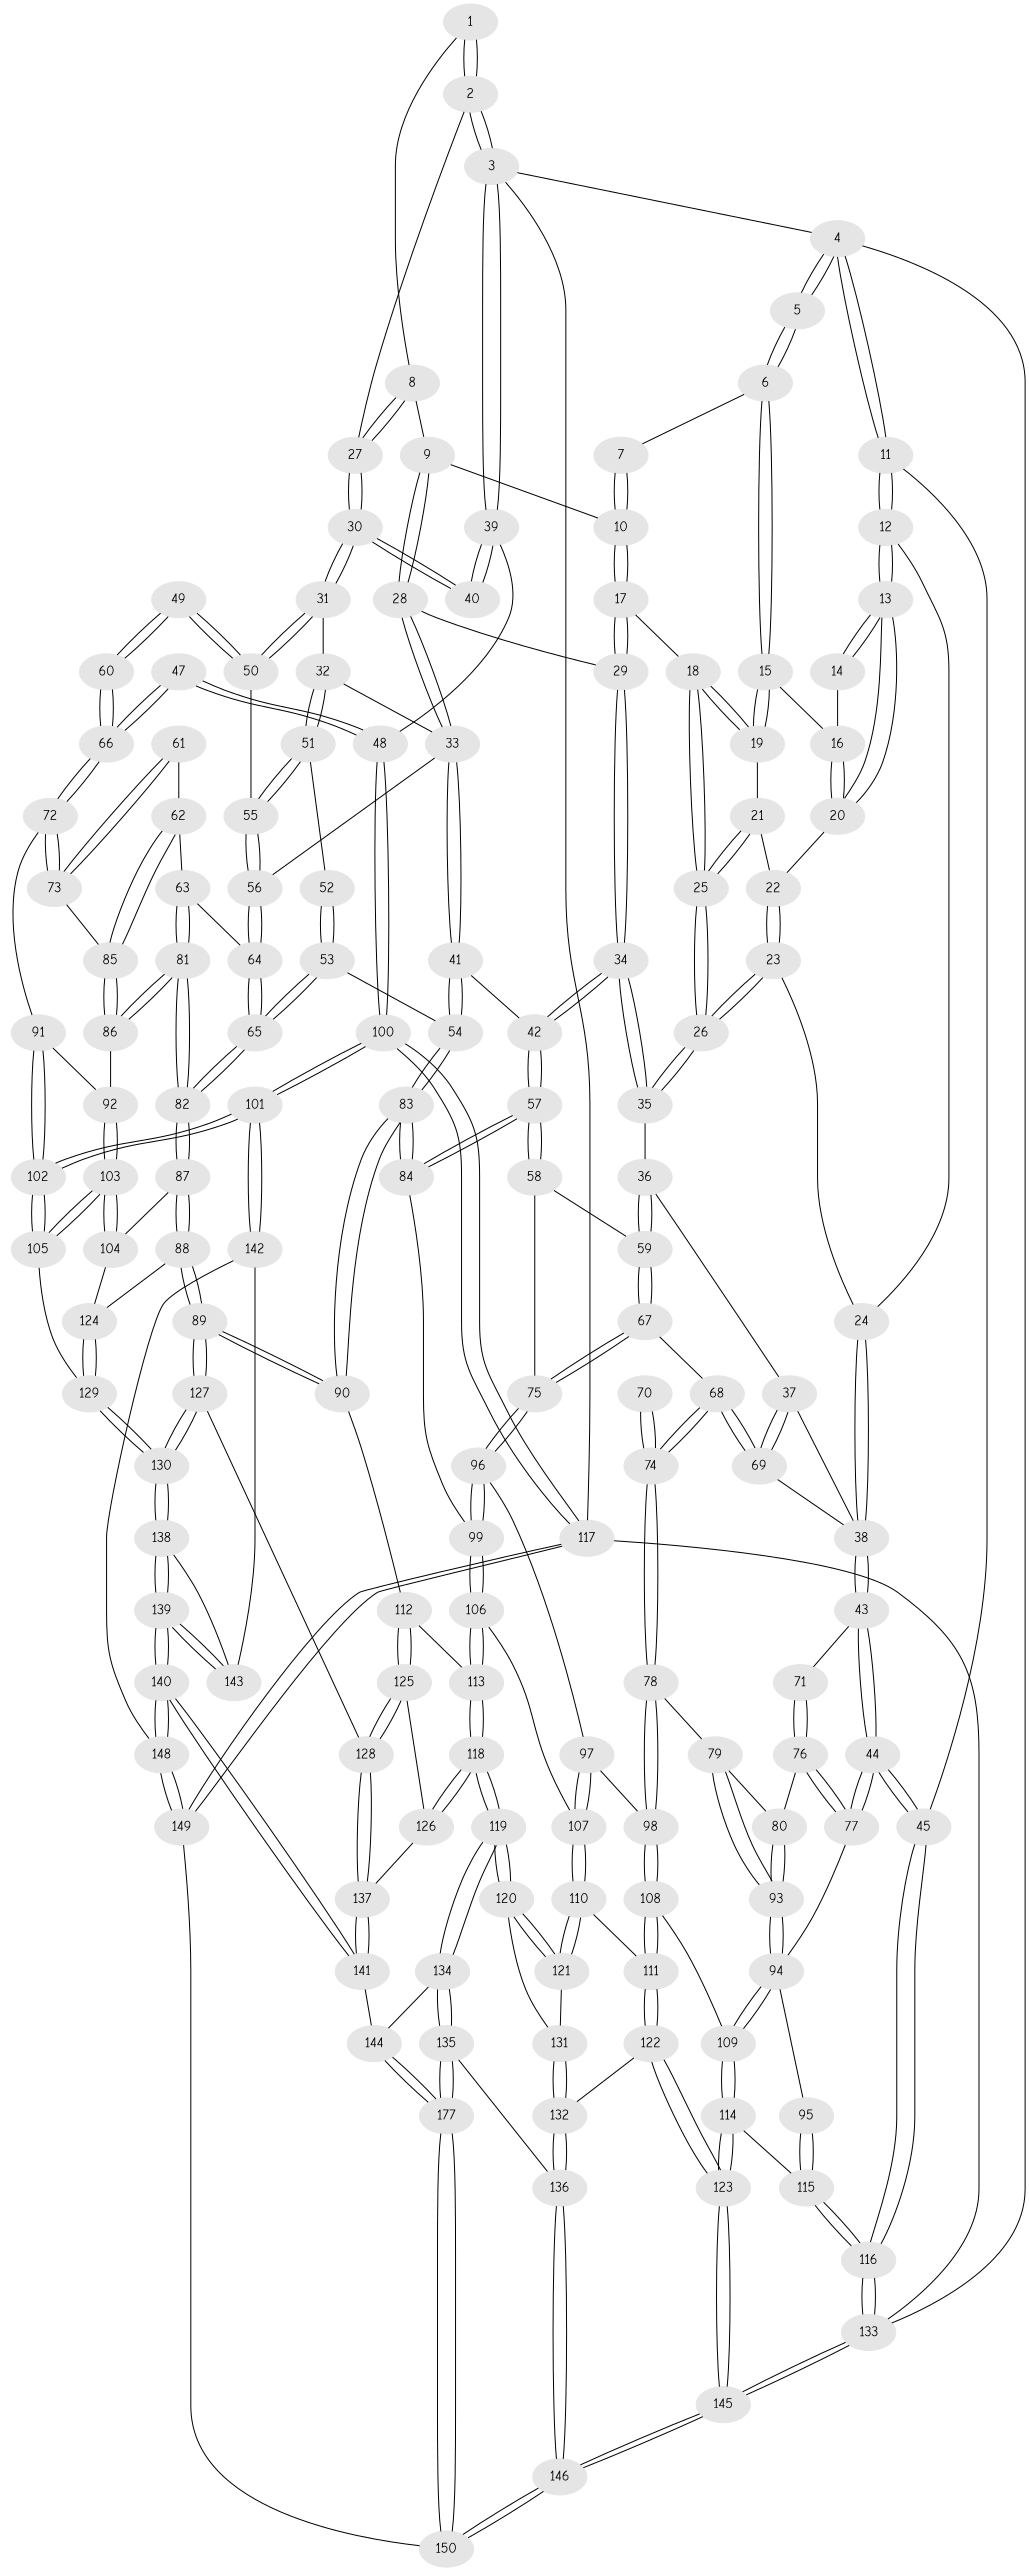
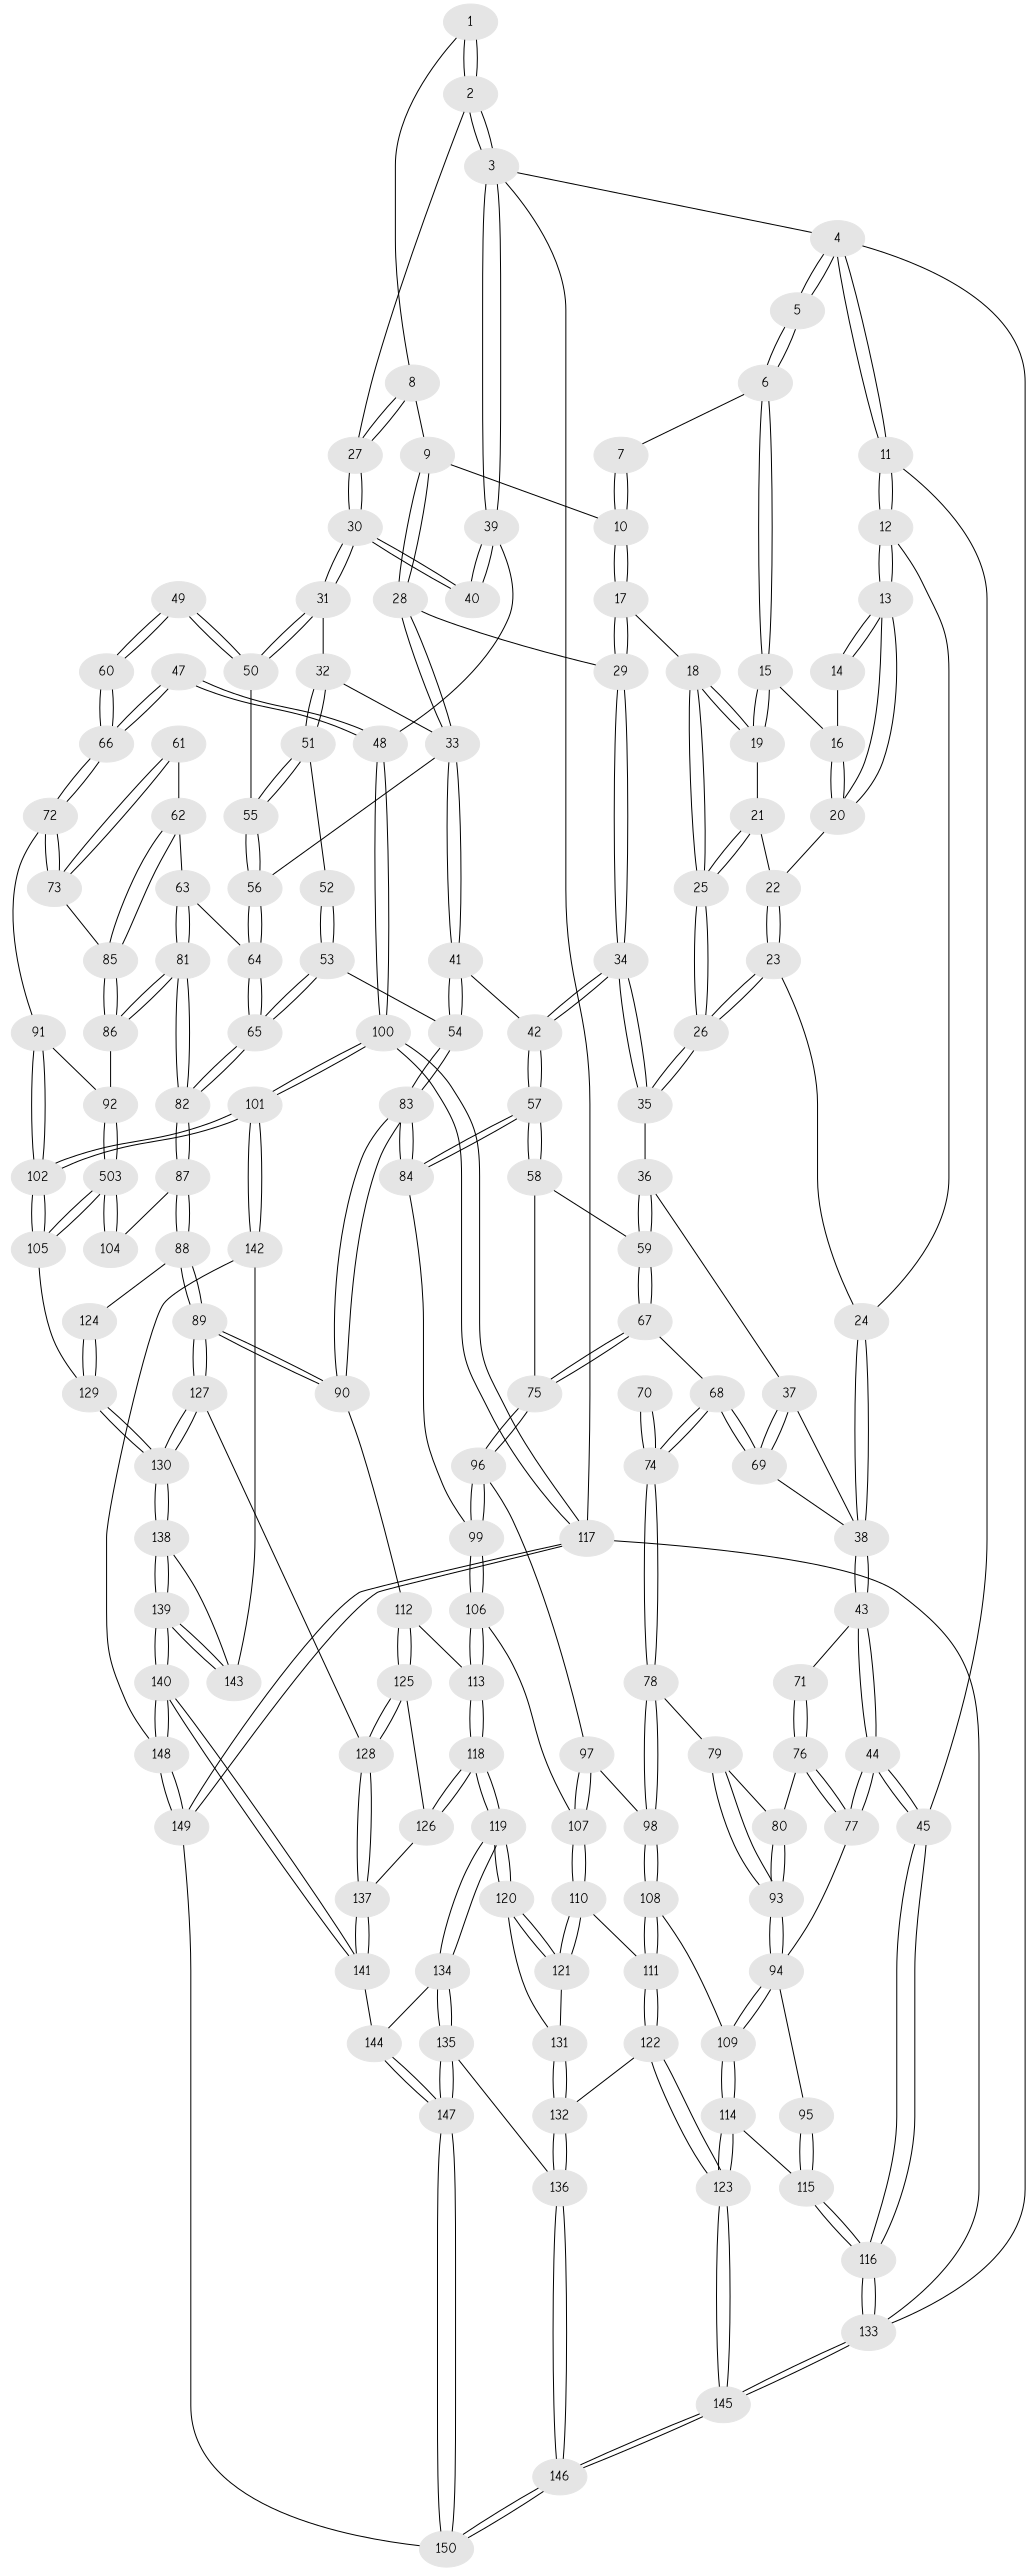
(111, 1177) -> (111, 1177)
(100, 1286) -> none
(447, 2116) -> (447, 2116)
